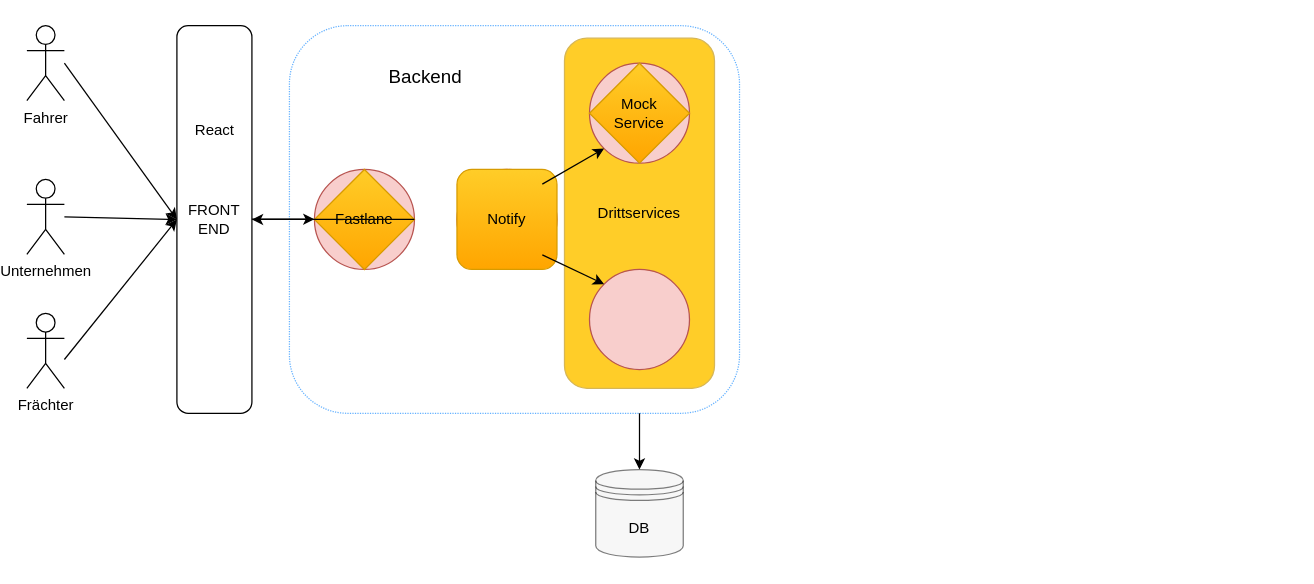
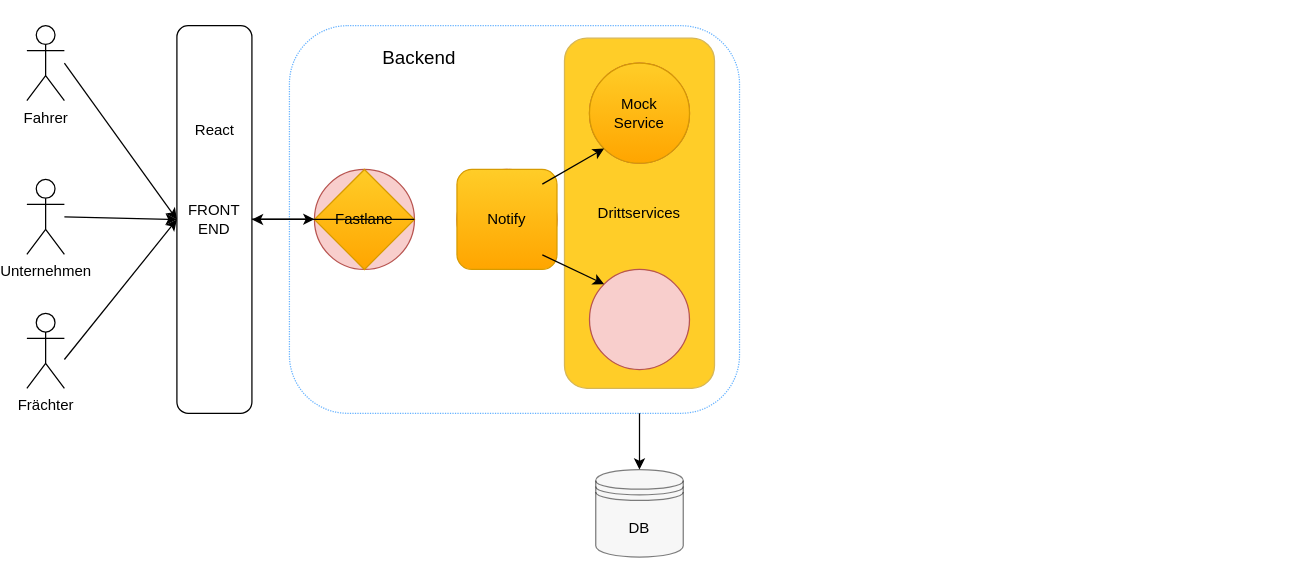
(426, 76) -> (419, 57)
(639, 113) -> (639, 113)
